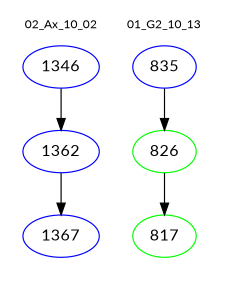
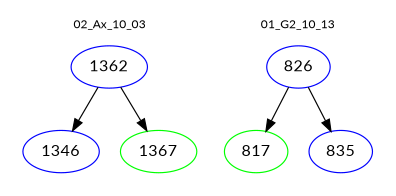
(61, 25) -> (110, 25)
(61, 104) -> (88, 104)
(164, 104) -> (317, 104)
(164, 152) -> (298, 67)
(61, 236) -> (159, 152)
